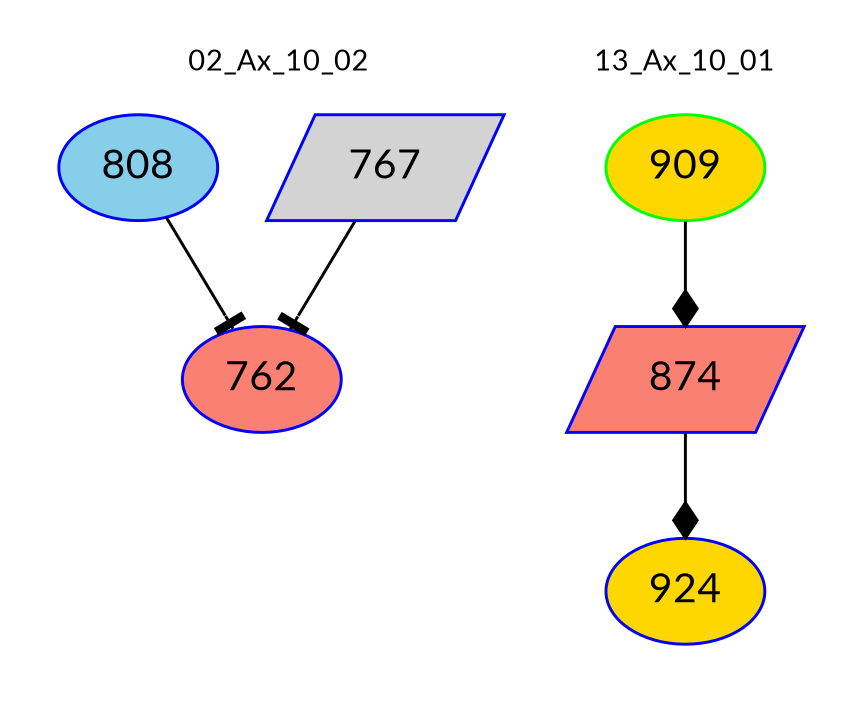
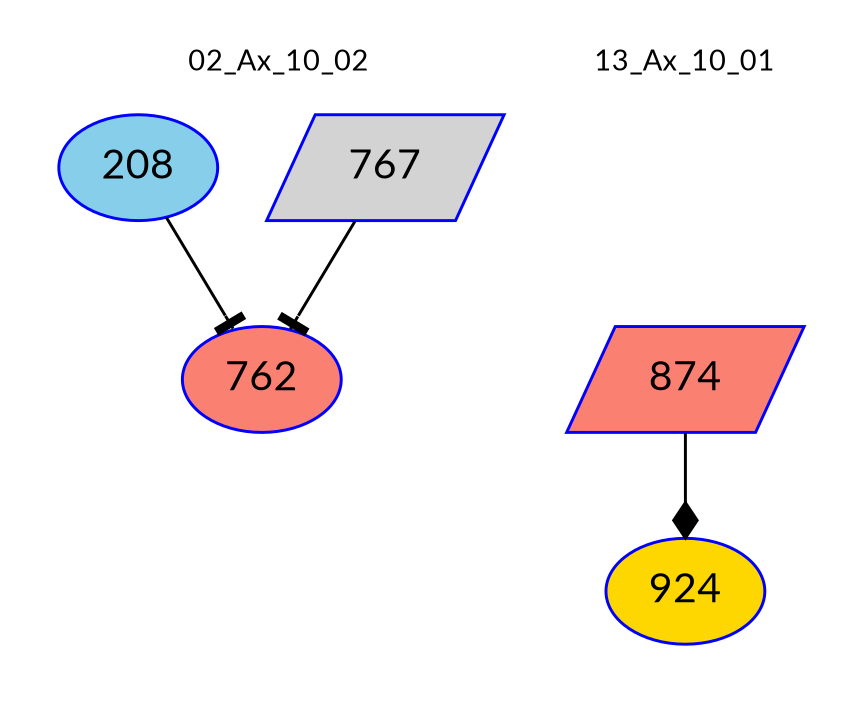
(138, 168) -> (138, 168)
(685, 168) -> none
